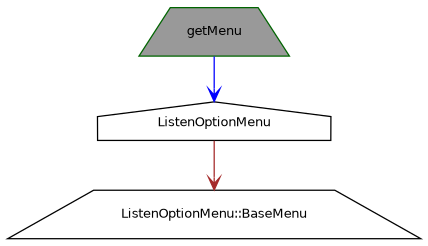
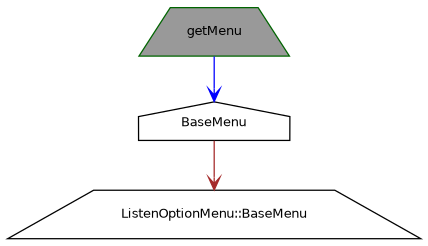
(214, 123) -> (214, 123)
